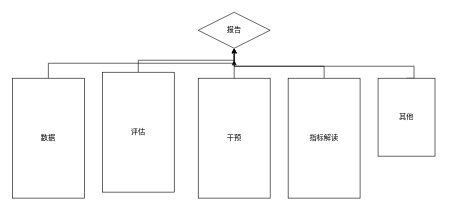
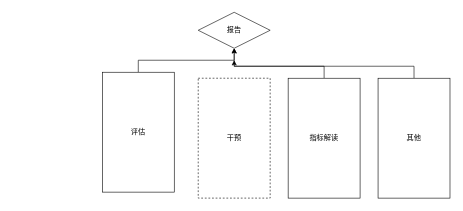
(132, 63) -> none
(234, 73) -> none
(407, 117) -> (414, 138)
(48, 138) -> none
(234, 138) -> (234, 138)
